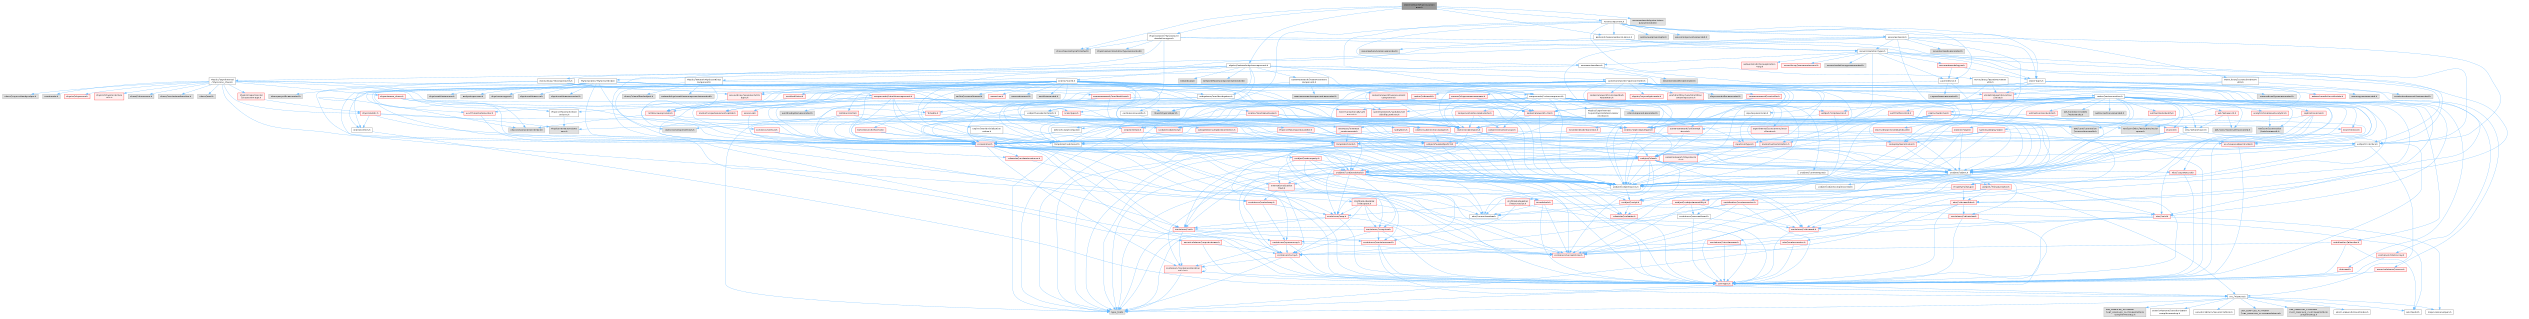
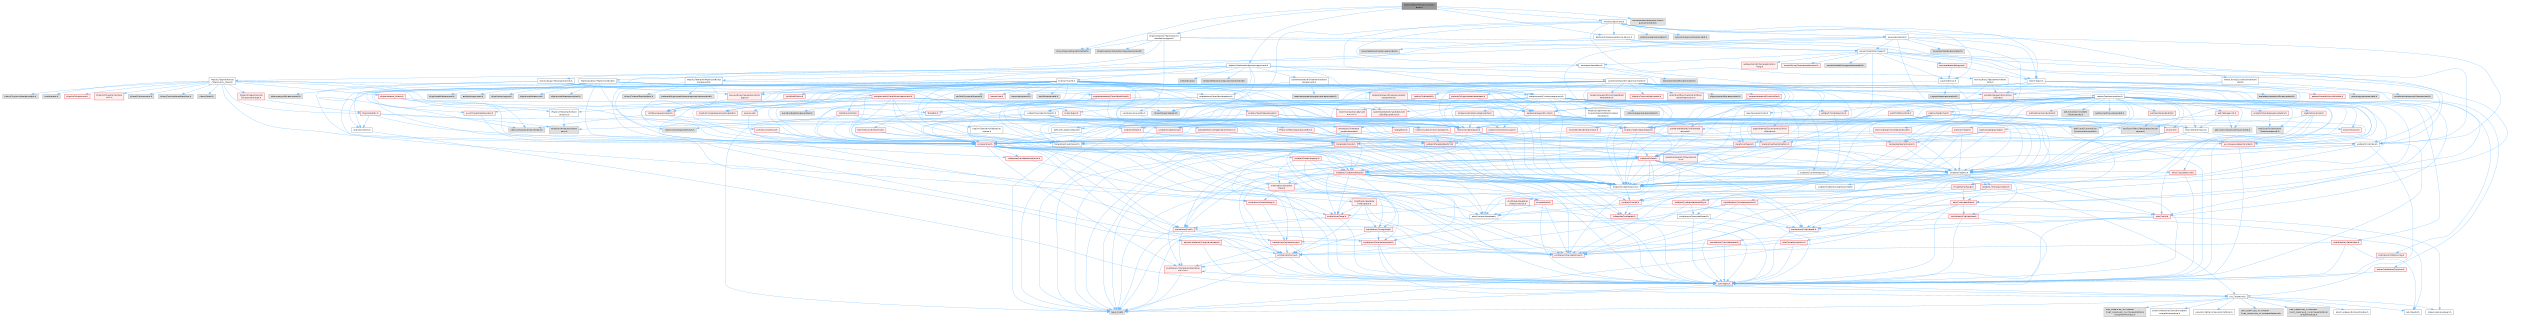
(2277, 96) -> (2277, 96)
(2345, 269) -> none
